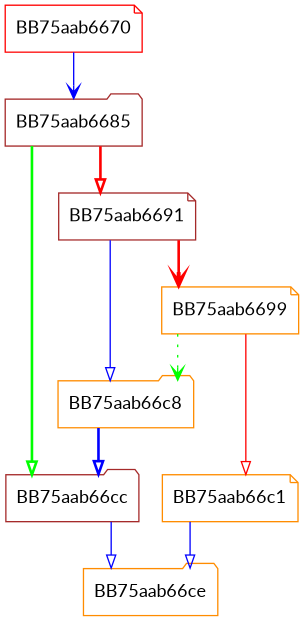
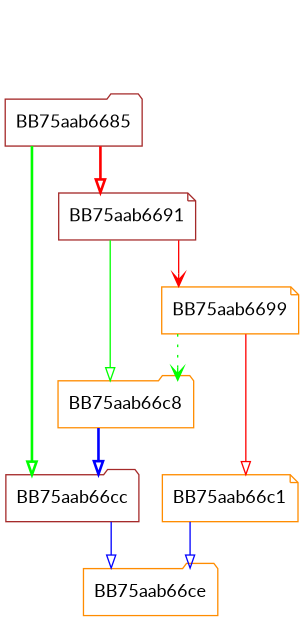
(74, 29) -> none
(179, 257) -> (179, 257)
(110, 304) -> (110, 304)
